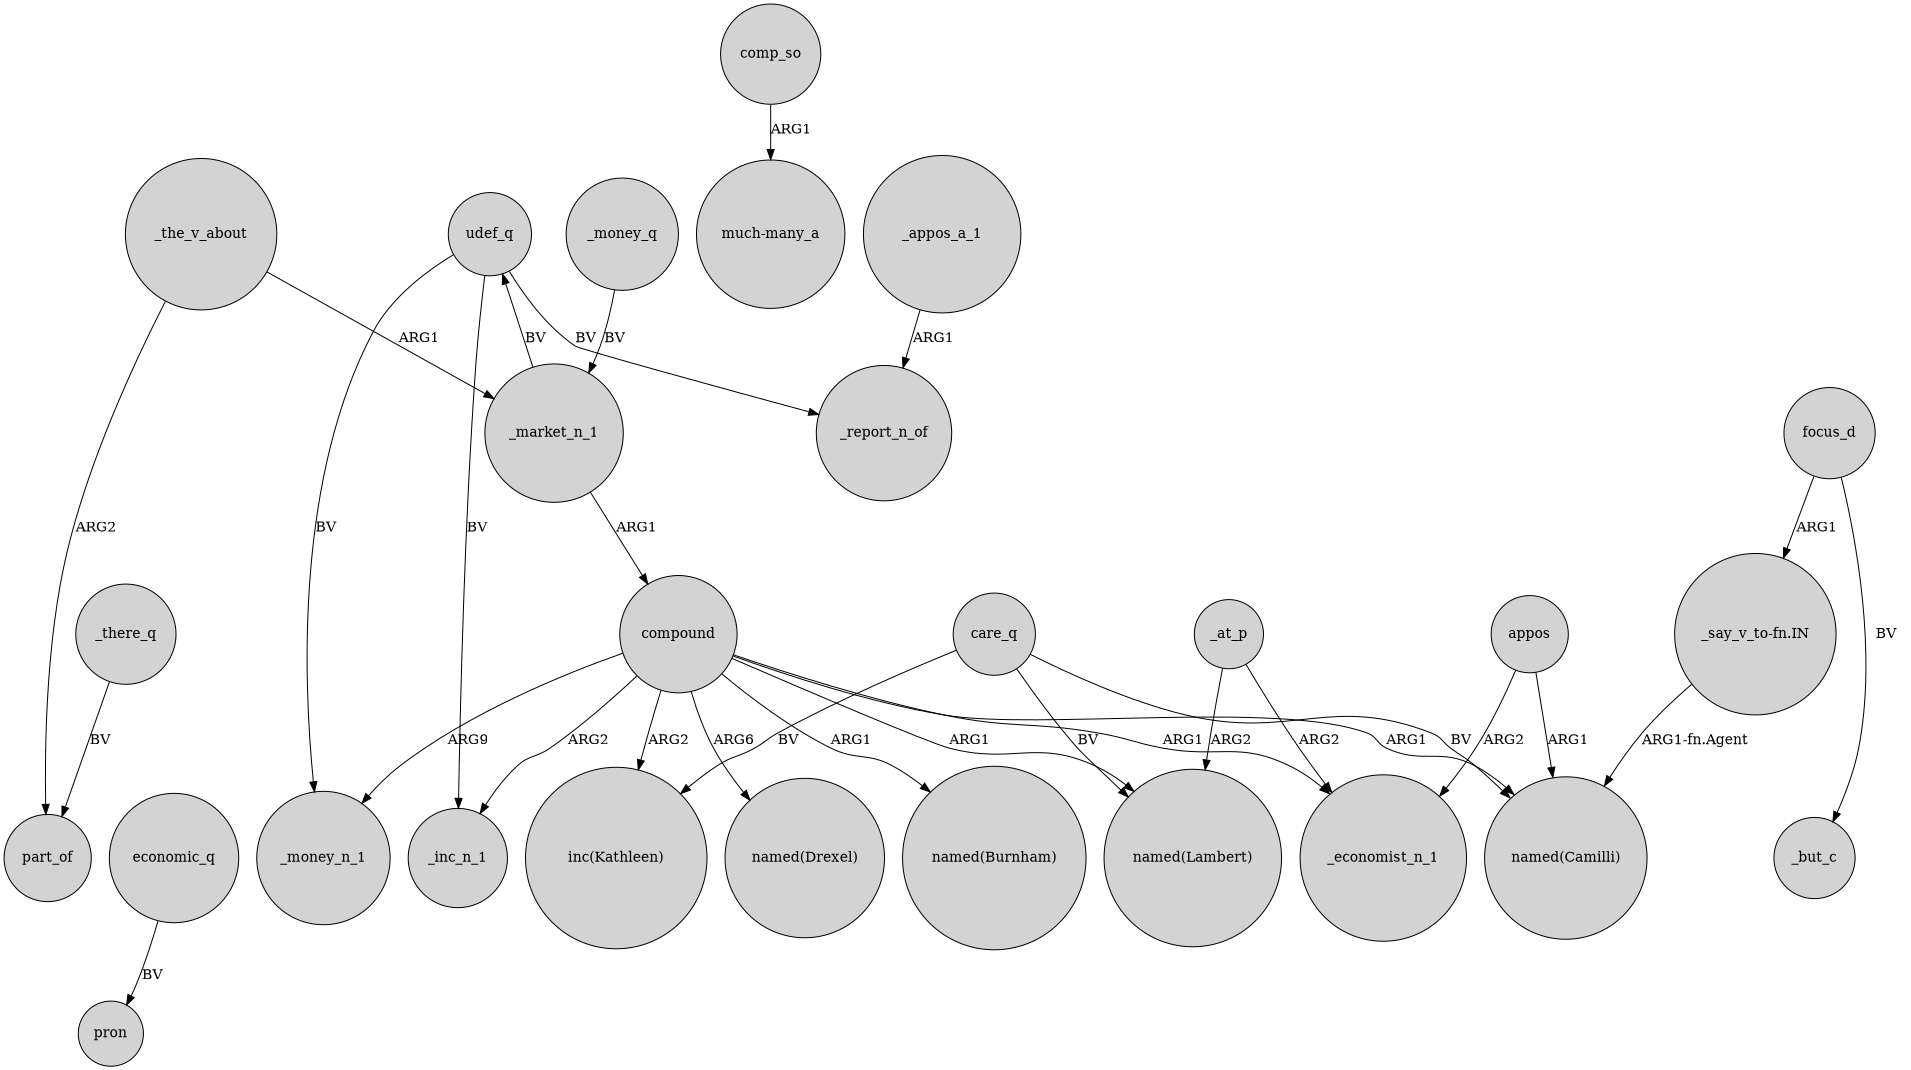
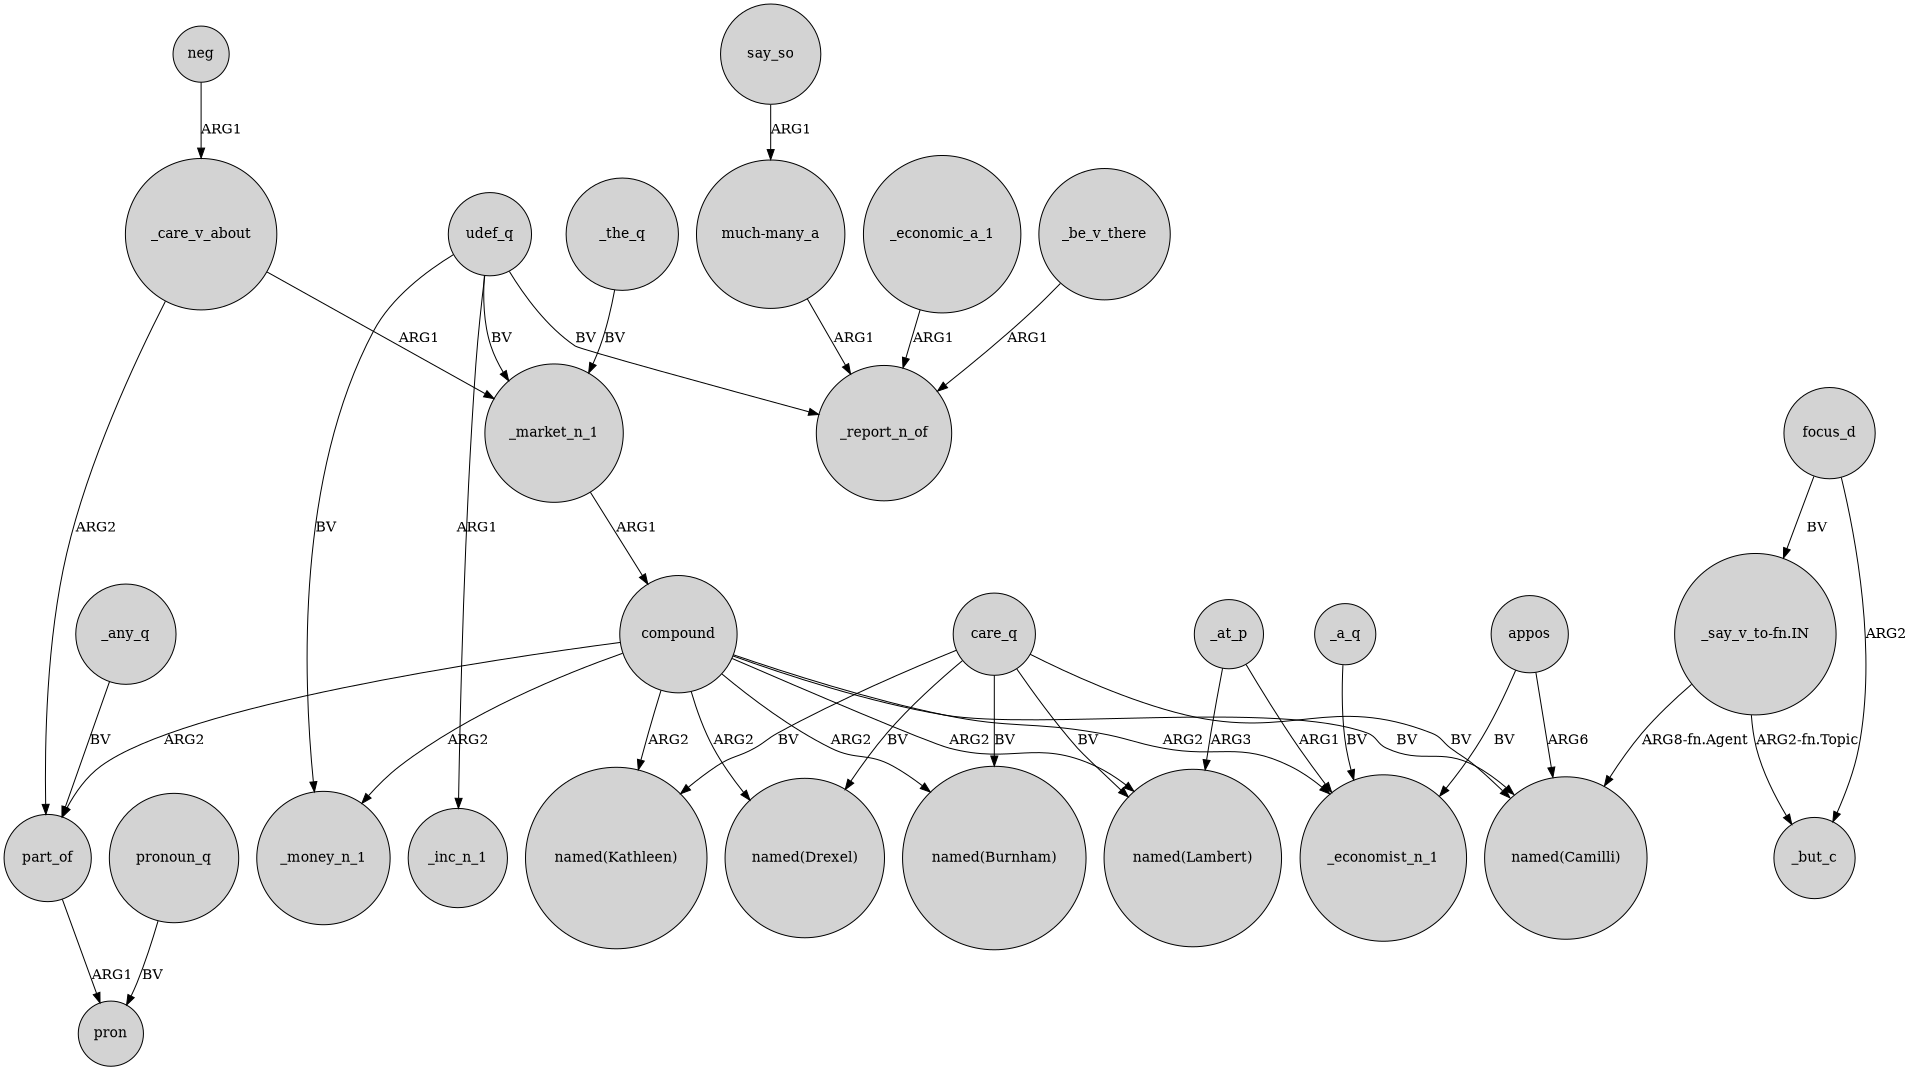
none -> (201, 54)
(771, 54) -> (771, 54)
(201, 234) -> (201, 234)
(622, 234) -> (622, 234)
(942, 234) -> (942, 234)
none -> (1105, 234)
(519, 326) -> (486, 326)
none -> (826, 332)
(477, 528) -> (477, 528)
(1817, 528) -> (1817, 528)
(126, 634) -> (126, 634)
none -> (1345, 634)
(1886, 634) -> (1886, 634)
none -> (994, 712)
none -> (902, 717)
(468, 741) -> (468, 741)
(560, 741) -> (329, 691)
(734, 741) -> (734, 741)
(851, 741) -> (851, 741)
(970, 741) -> (970, 741)
(1183, 741) -> (1183, 741)
(1231, 741) -> (1231, 741)
(1320, 741) -> (1320, 741)
(1407, 741) -> (1407, 741)
(1504, 741) -> (1504, 741)
(1568, 741) -> (1568, 741)
(1695, 741) -> (1695, 741)
none -> (1763, 768)
(174, 858) -> (174, 858)
(616, 858) -> (616, 858)
none -> (79, 946)
